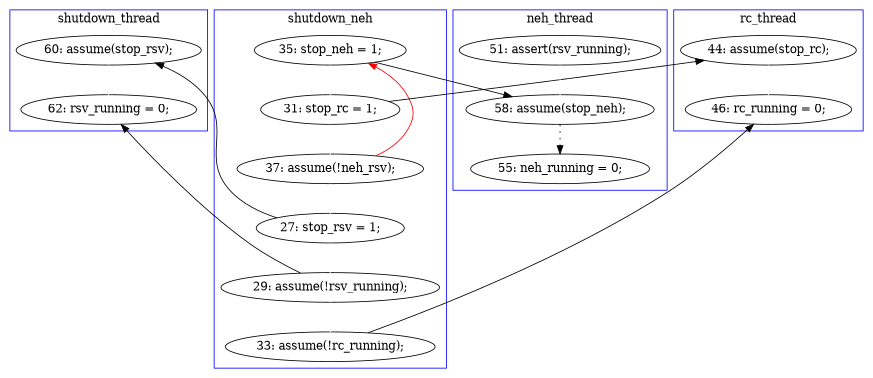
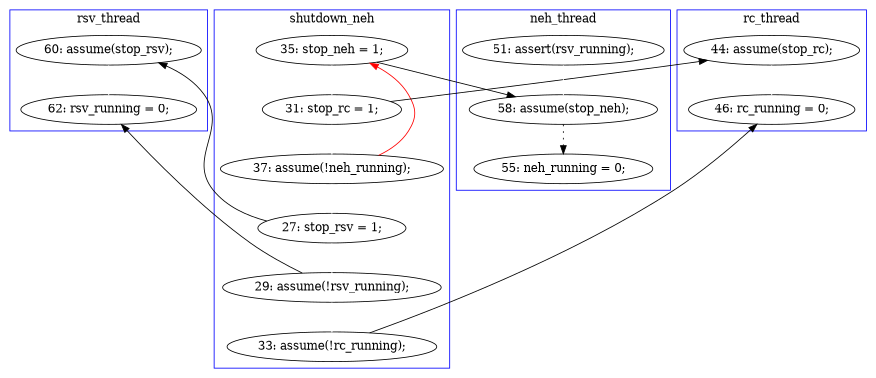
(109, 19) -> (109, 19)
(330, 169) -> (332, 169)
